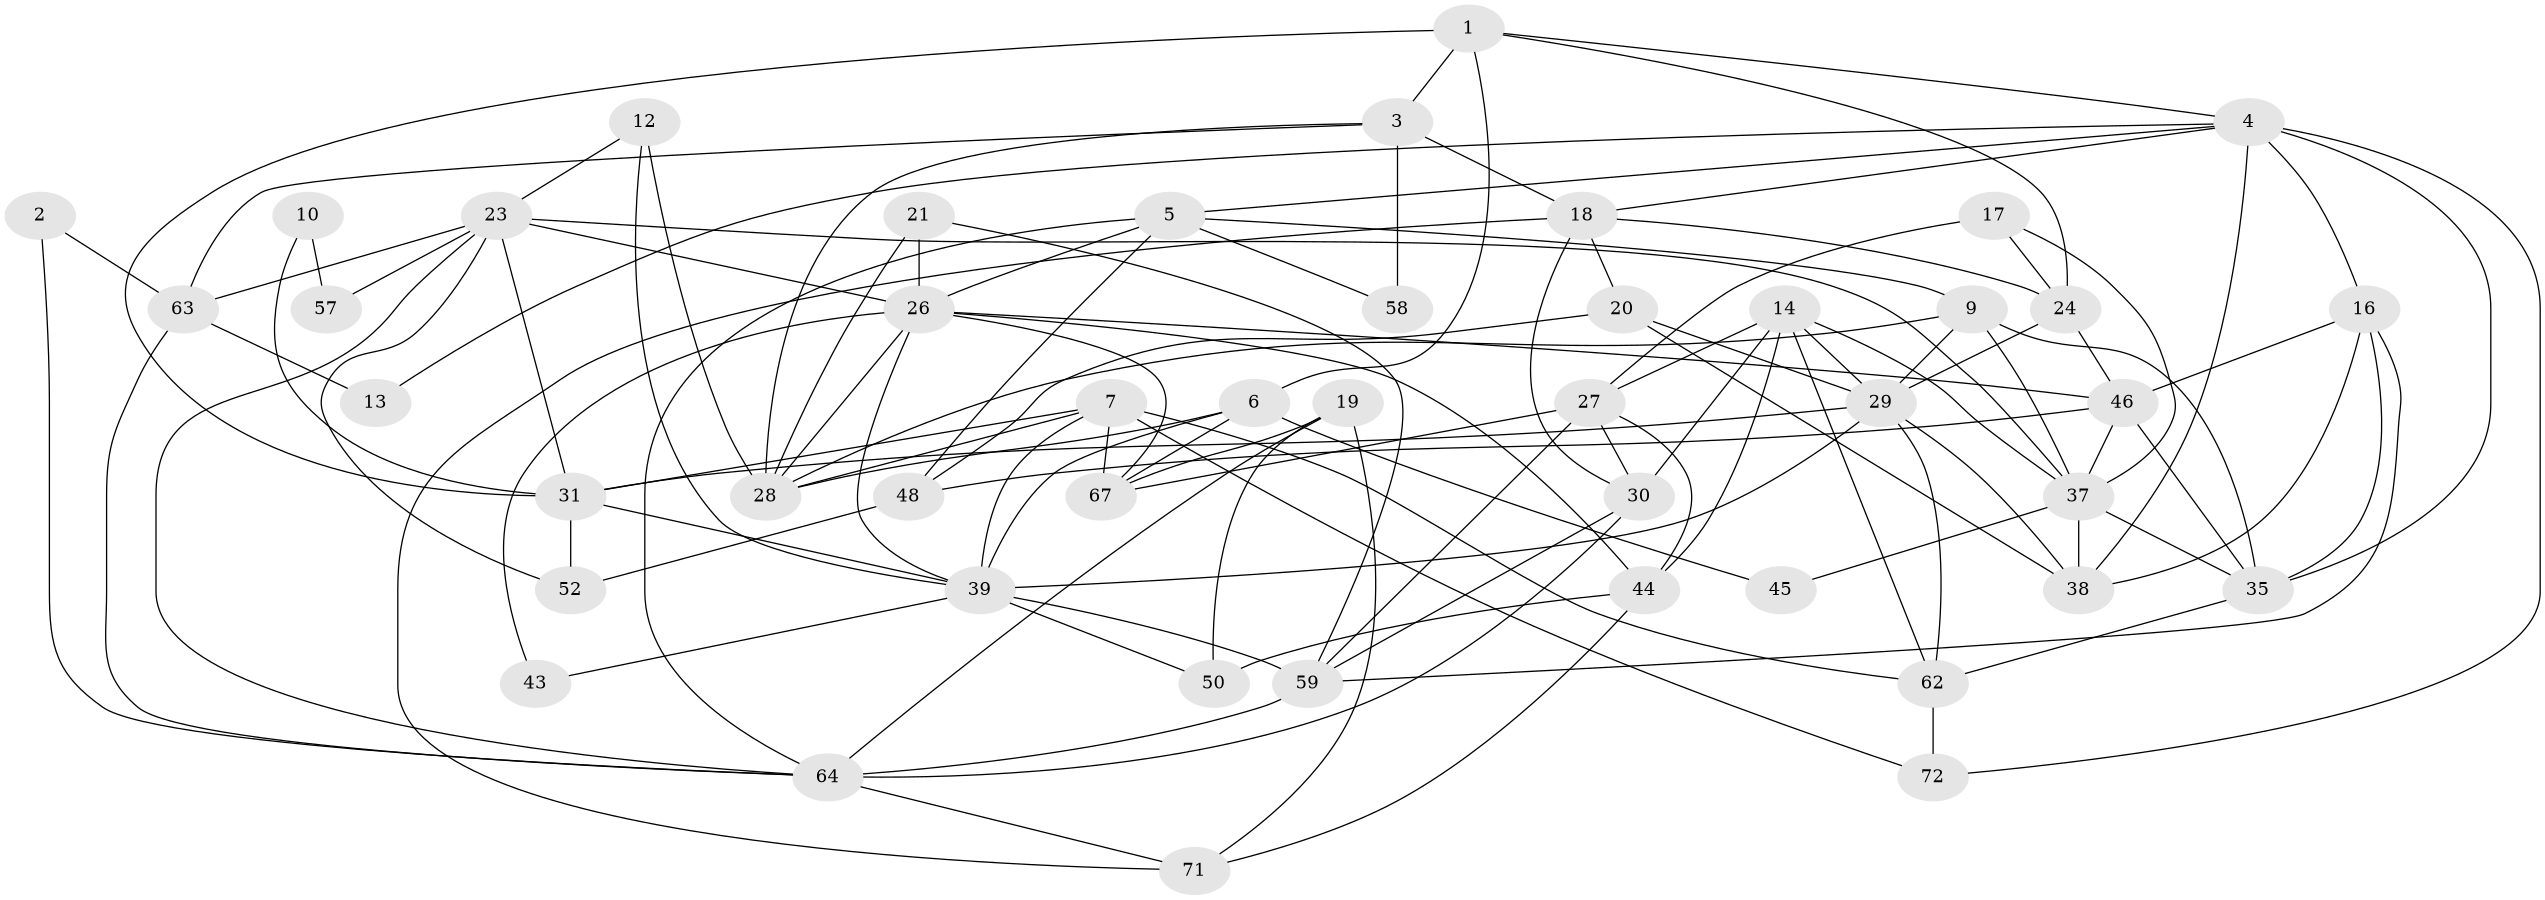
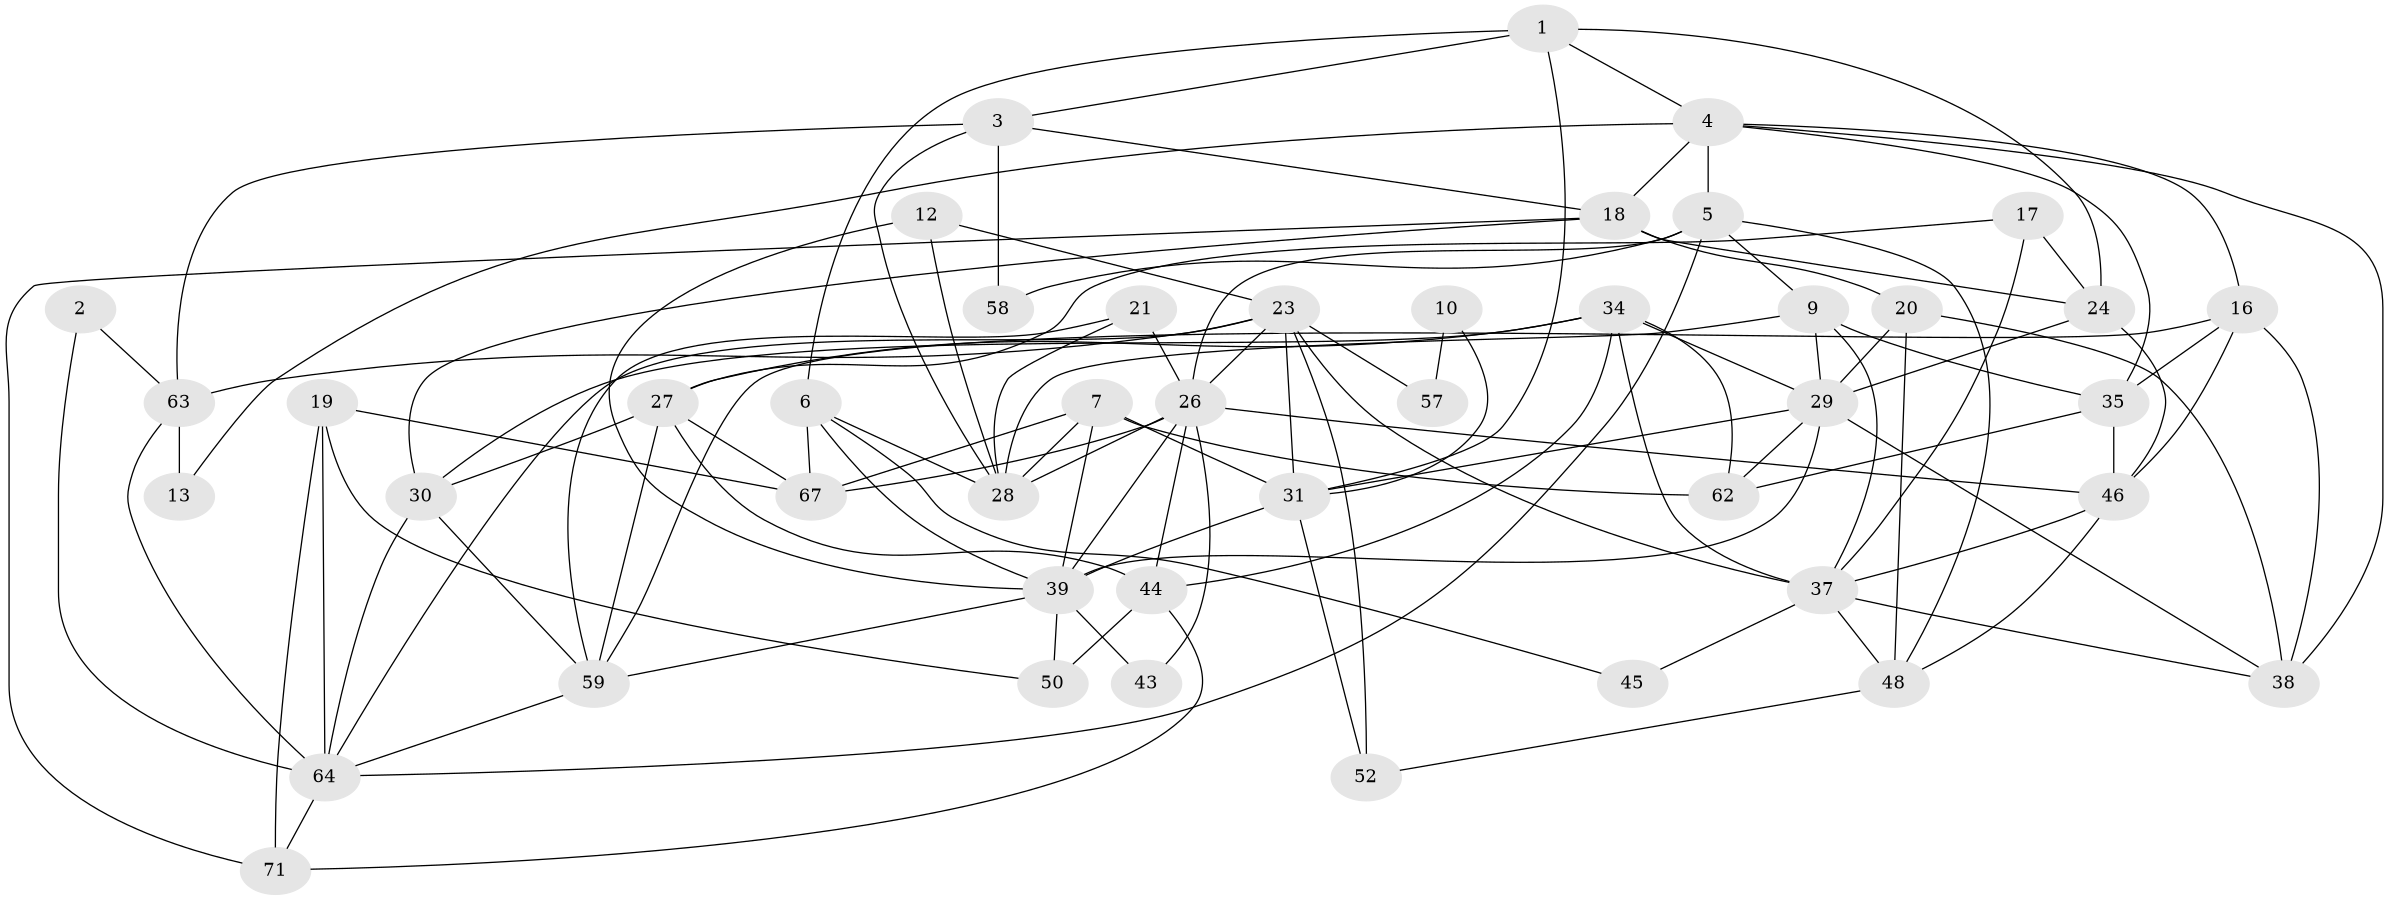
(1785, 309) -> (1615, 309)
(2168, 543) -> (1858, 637)
(1933, 777) -> none
